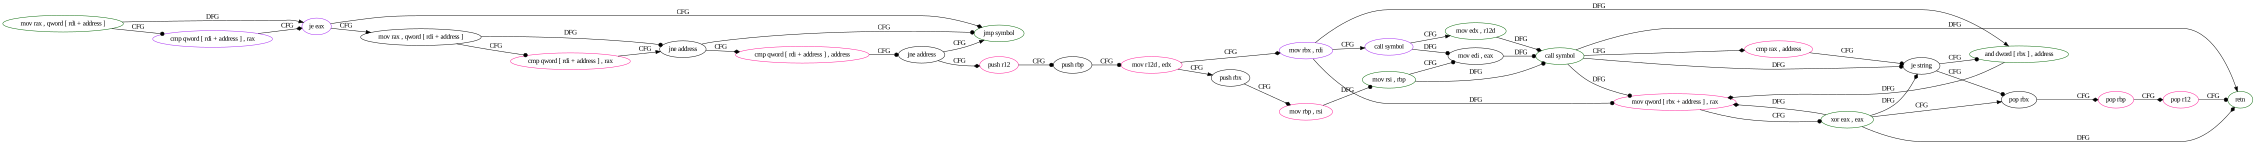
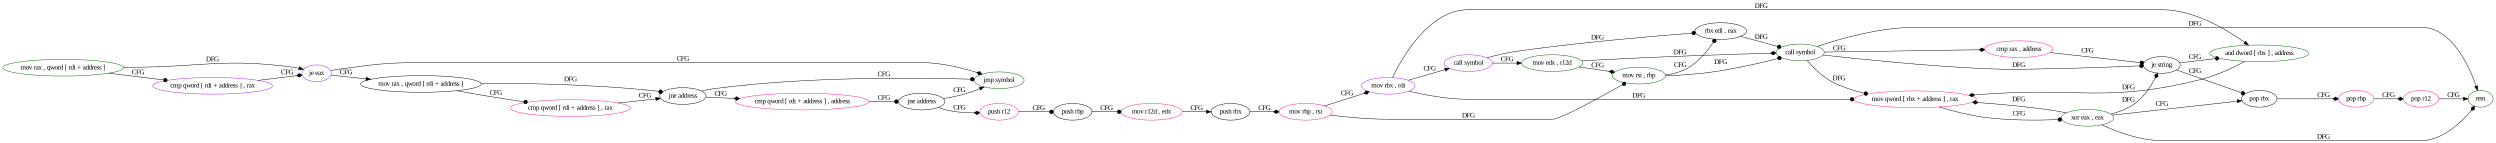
(1476, 56) -> (1721, 31)
(1228, 58) -> (1344, 100)
none -> (1594, 69)
(2211, 100) -> (2451, 99)
